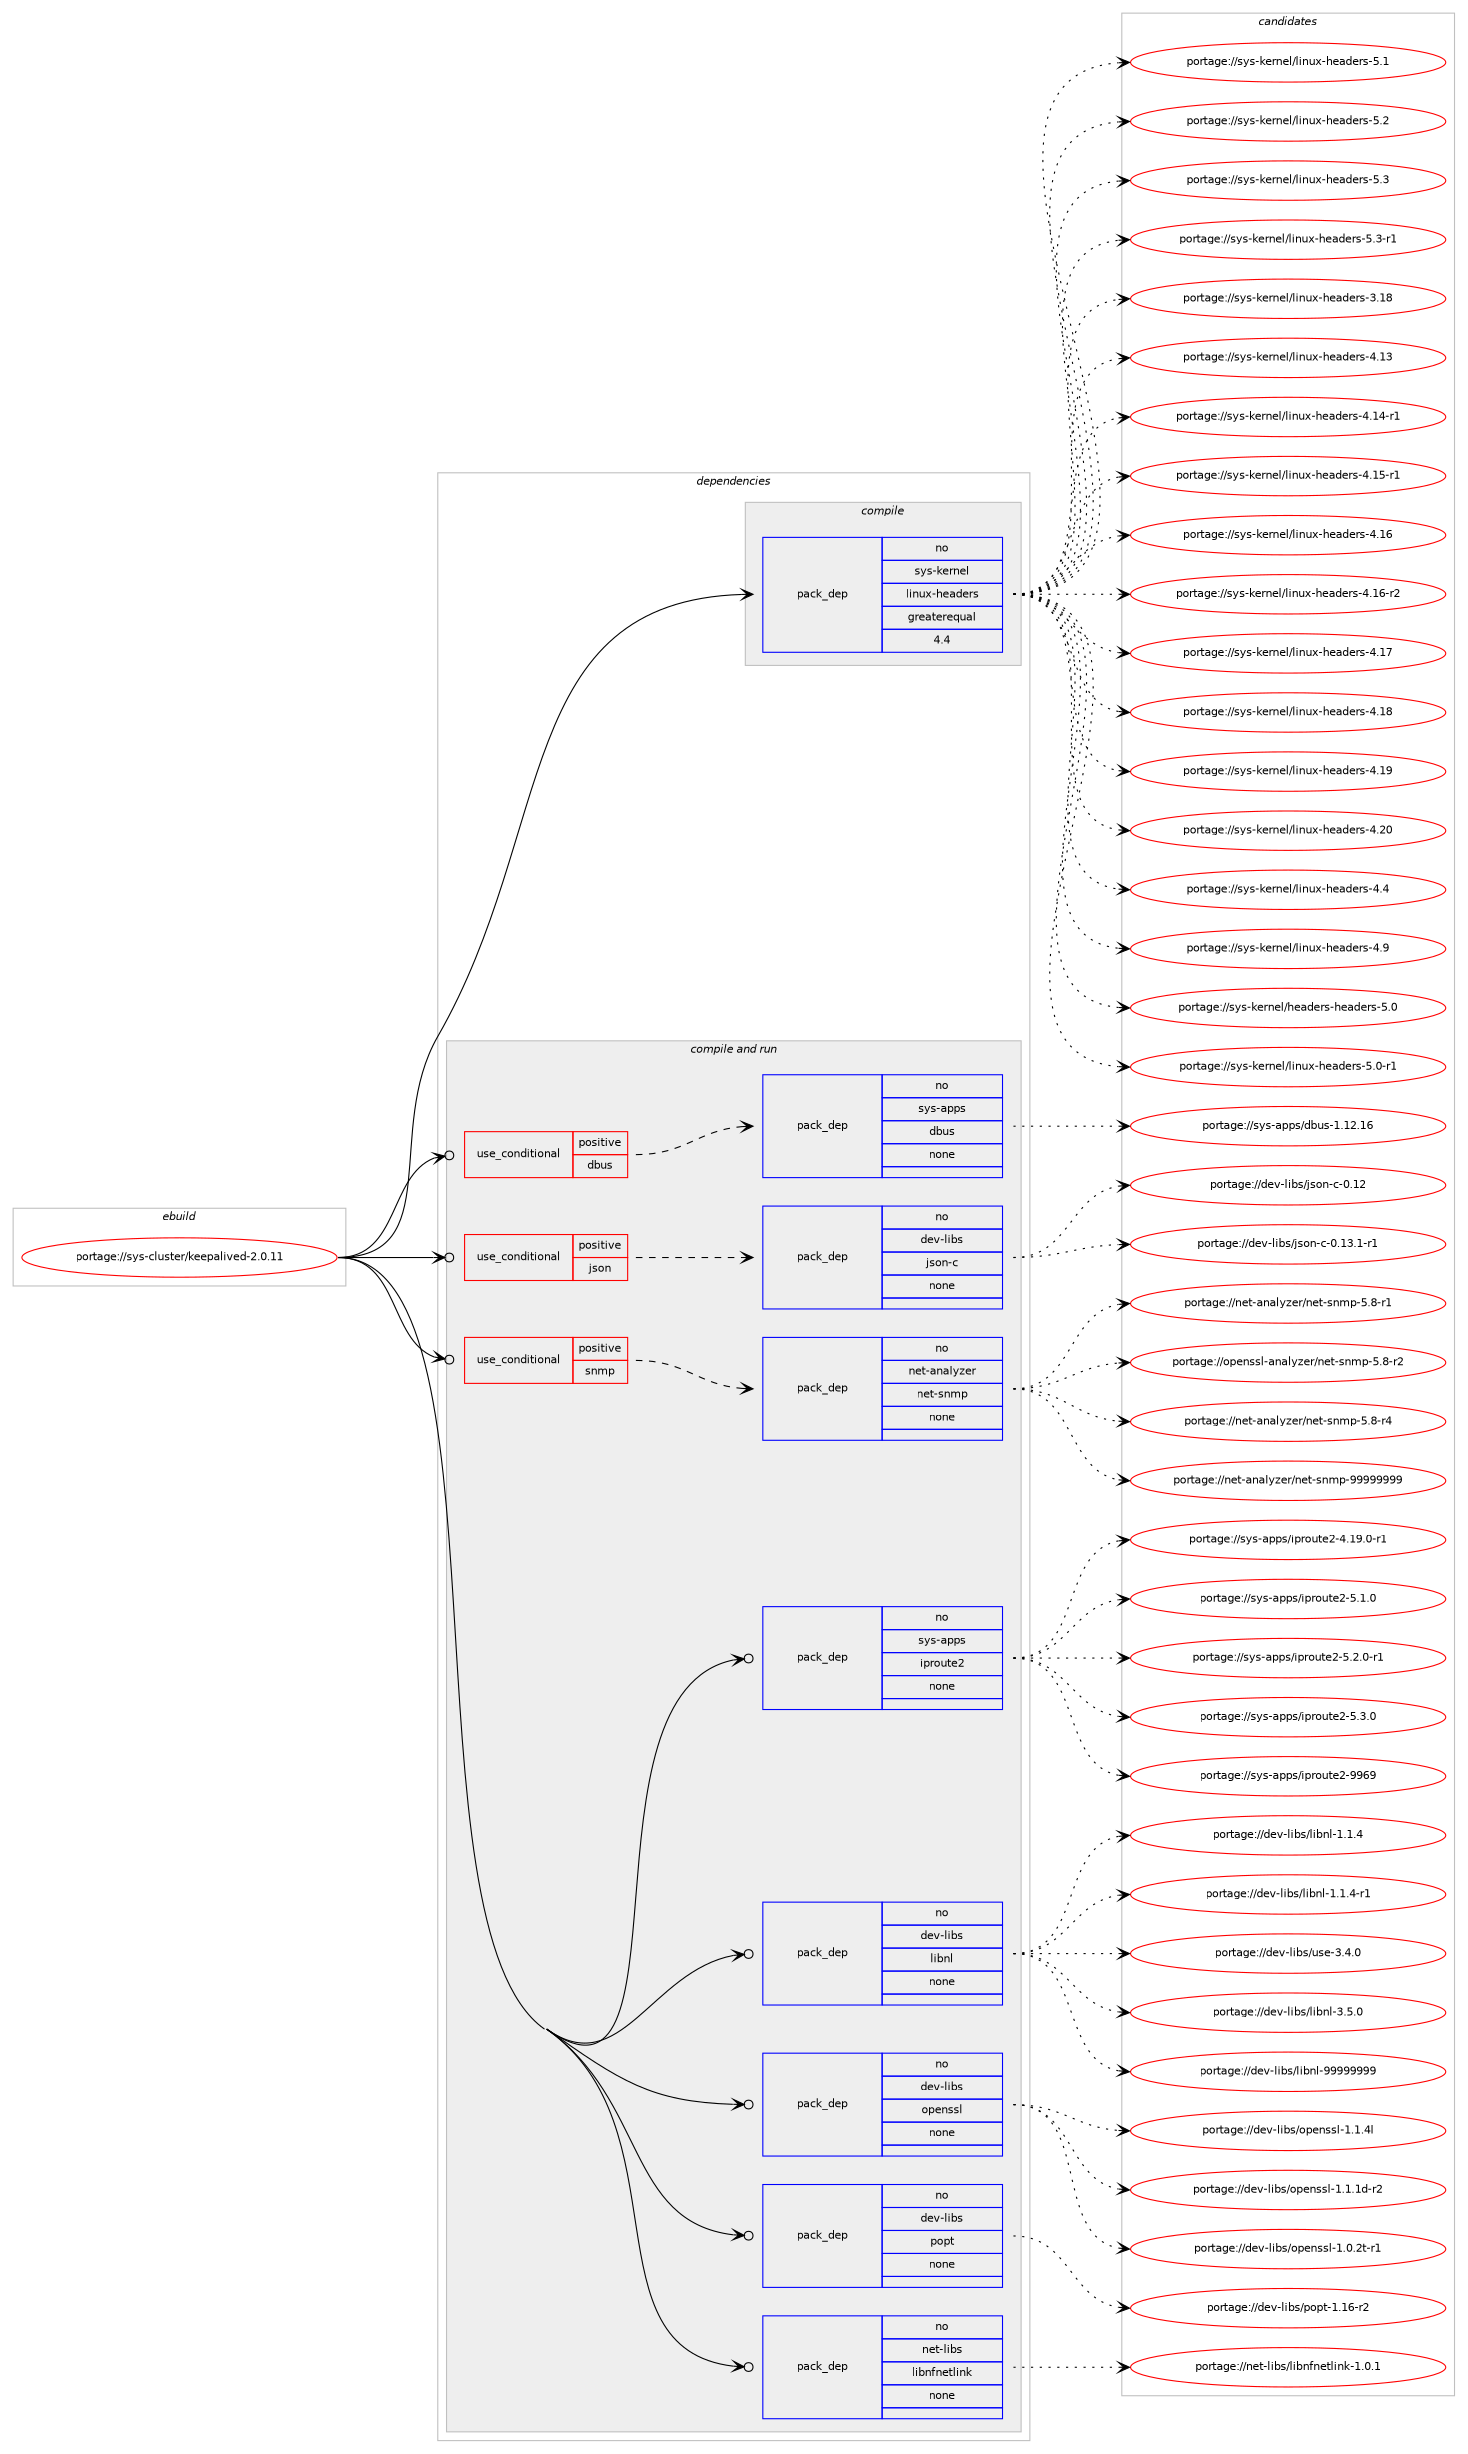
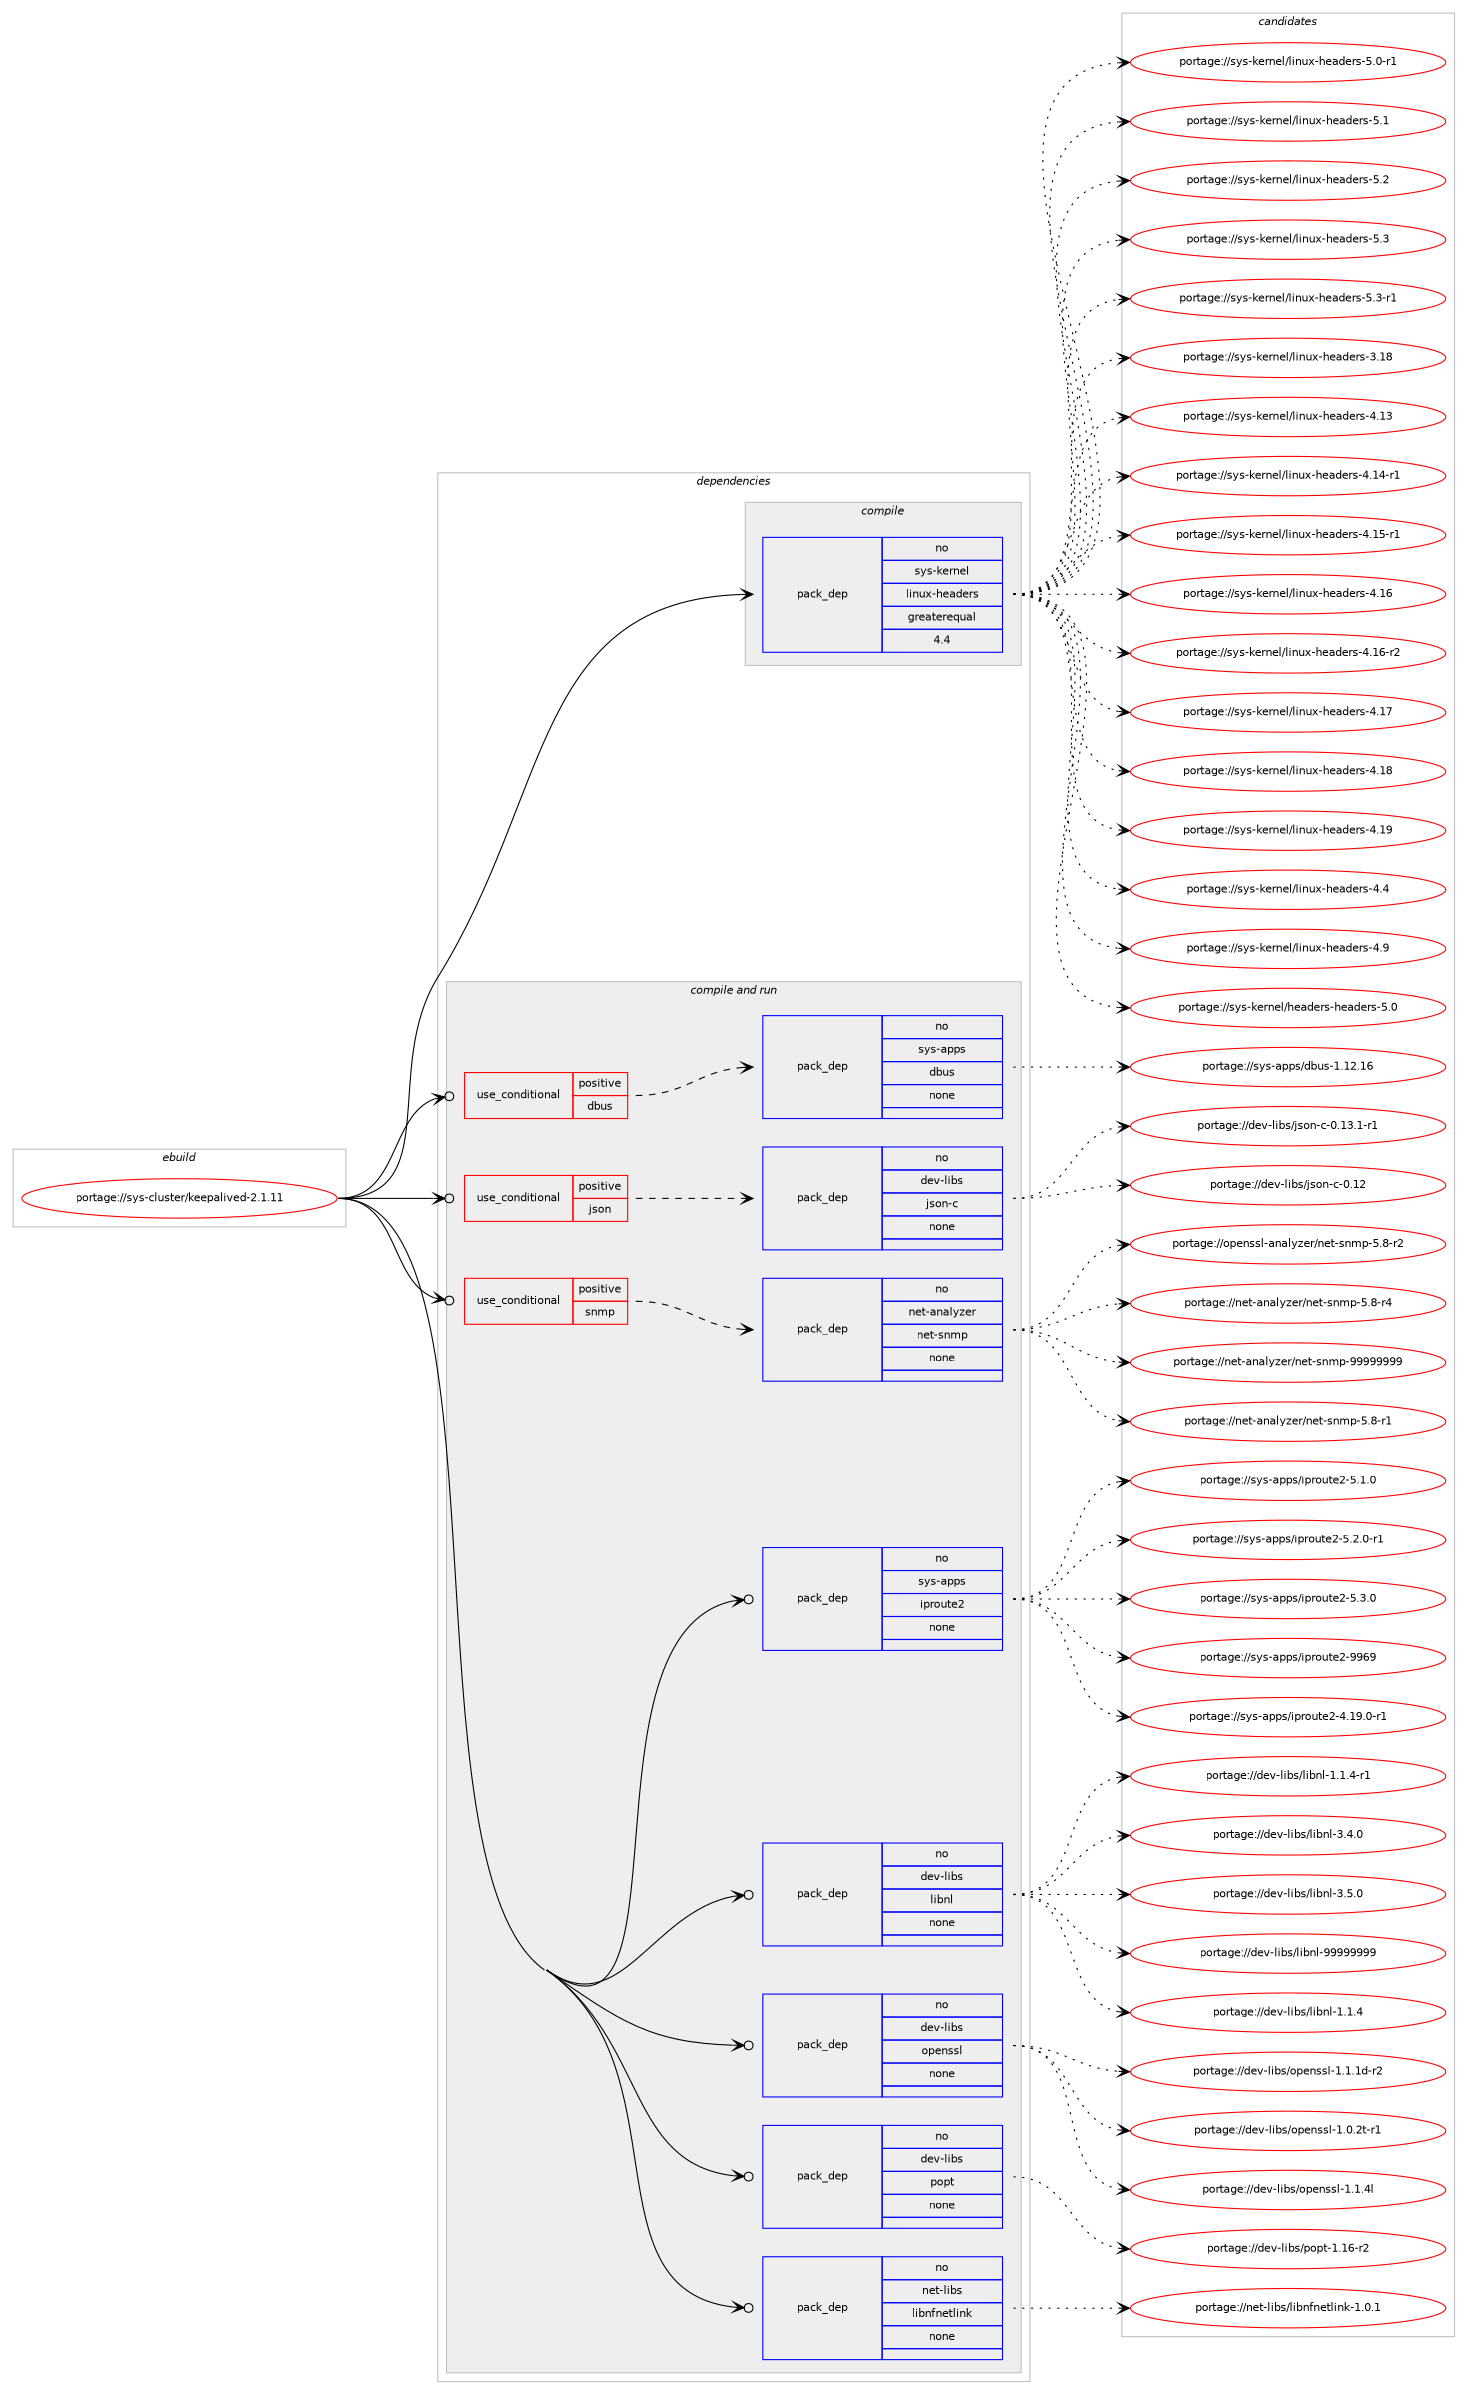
(1288, 831) -> none
(179, 1258) -> (179, 1198)
(1288, 1954) -> (1288, 1835)
